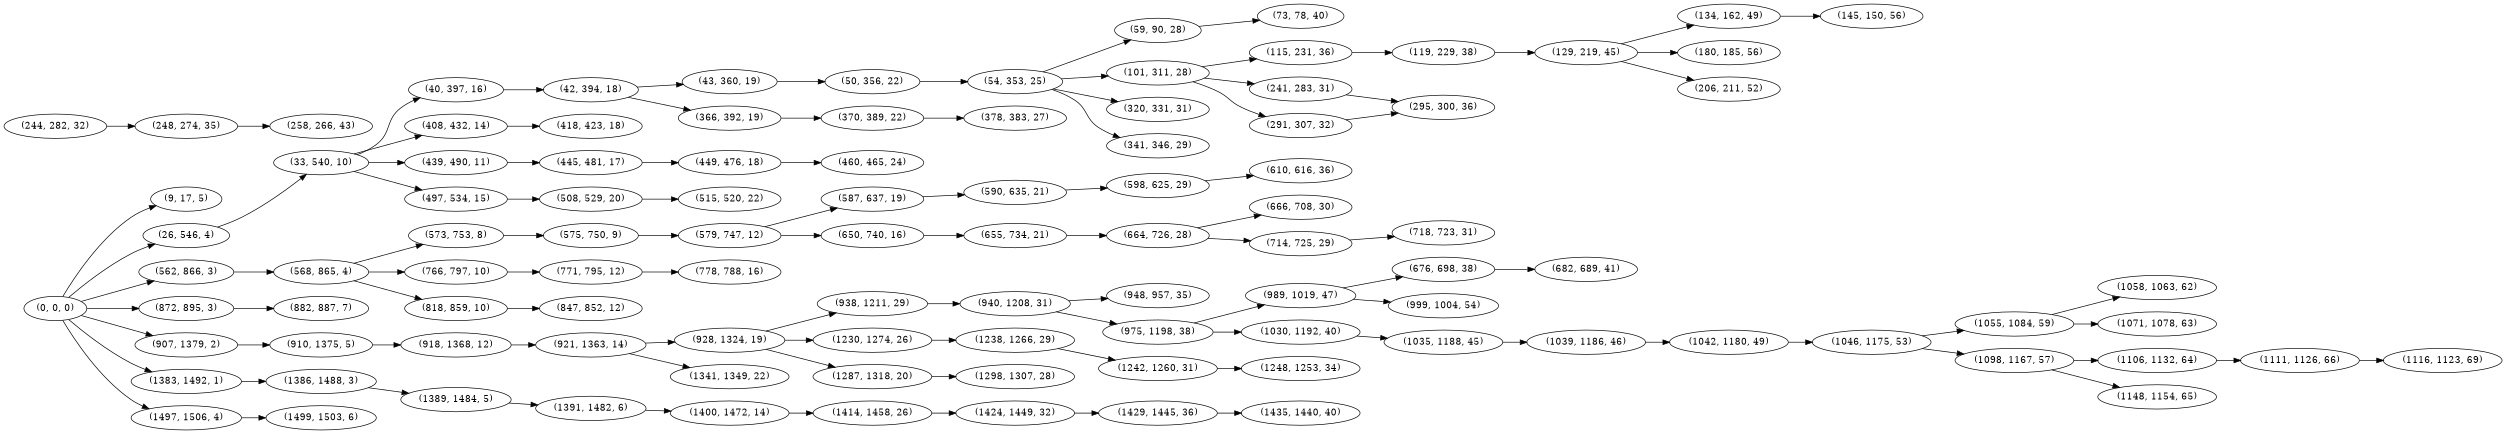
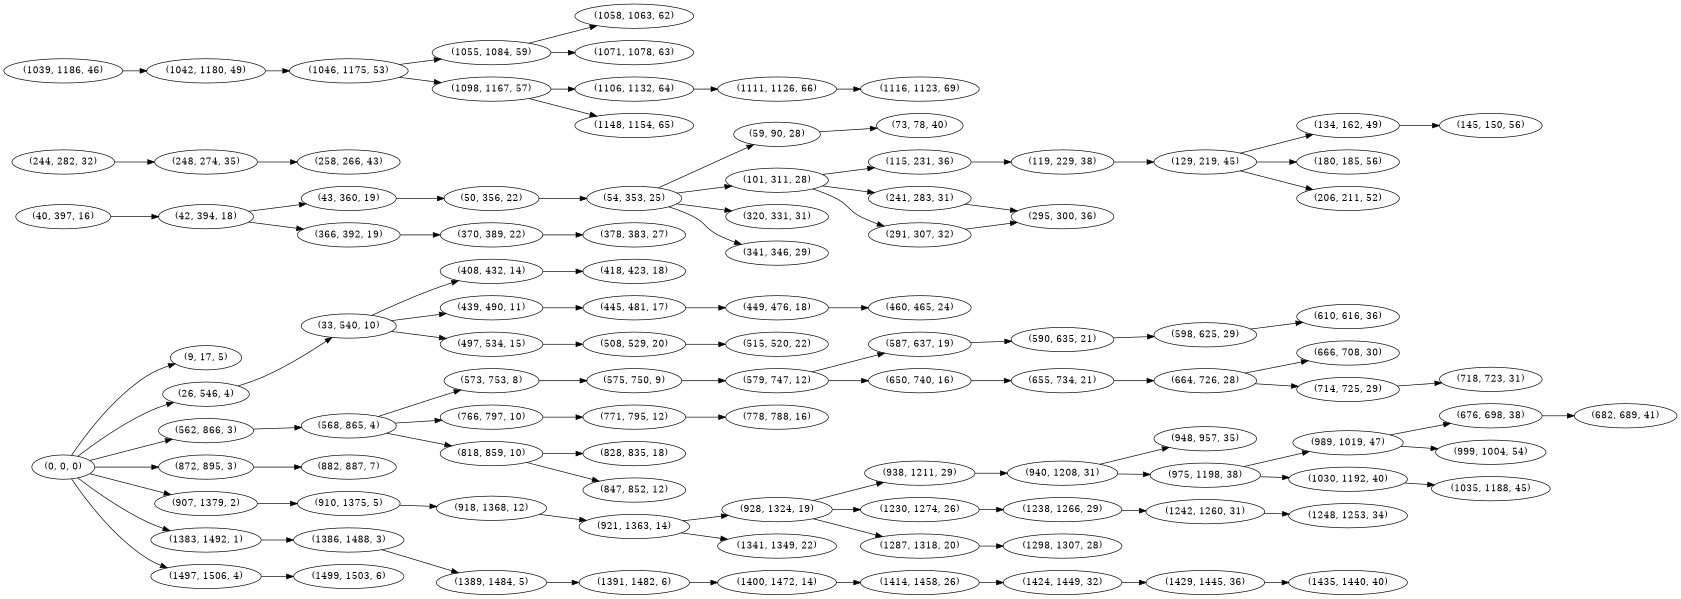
(387, 129) -> none
(1511, 342) -> none
none -> (634, 454)
